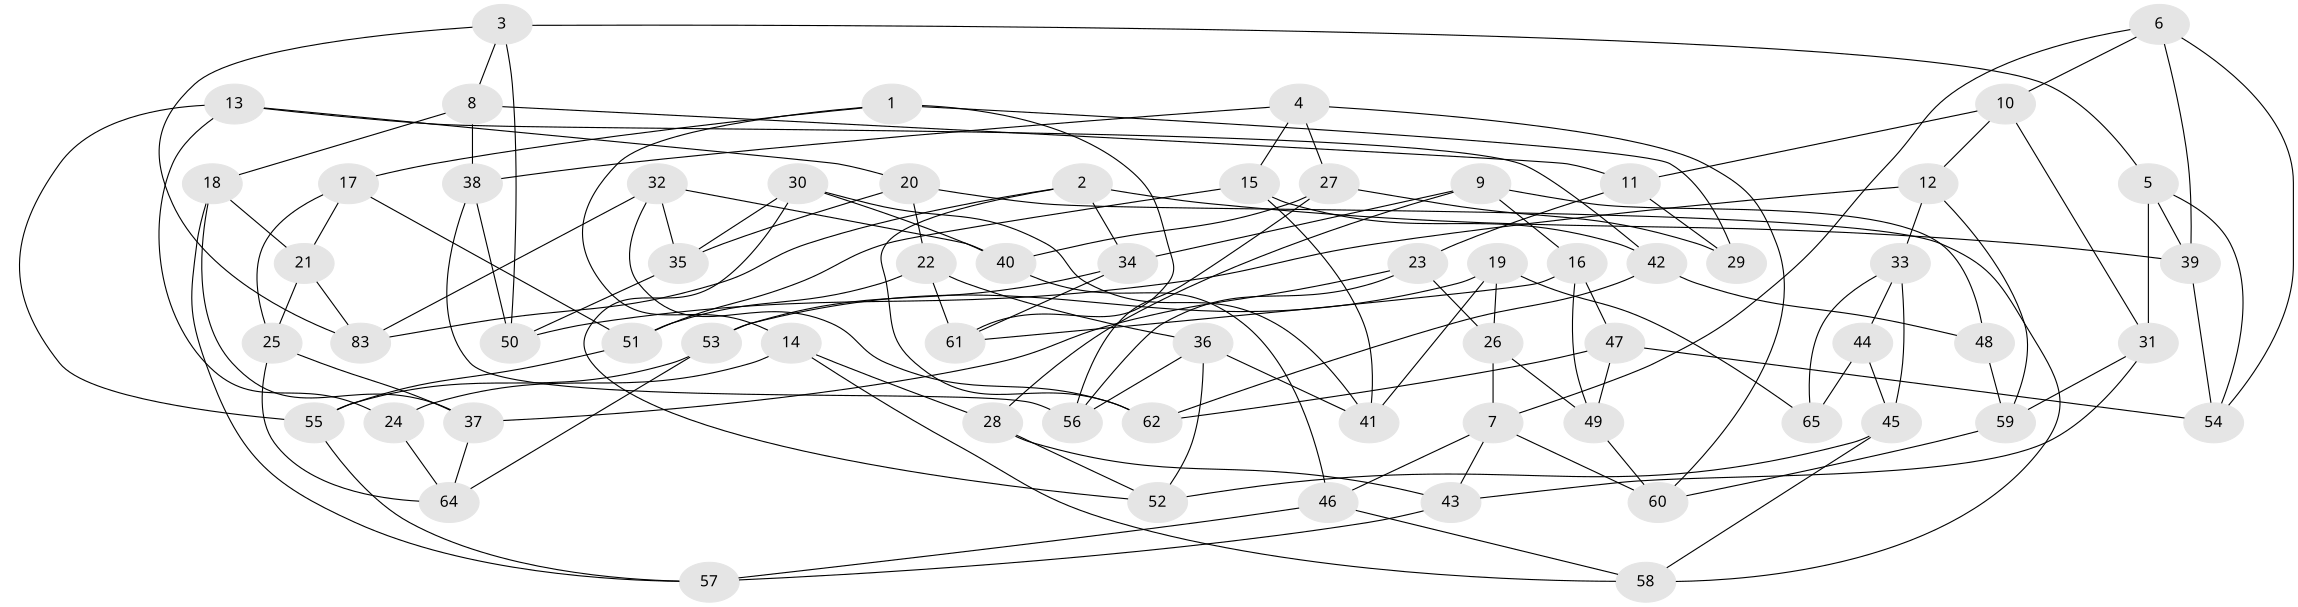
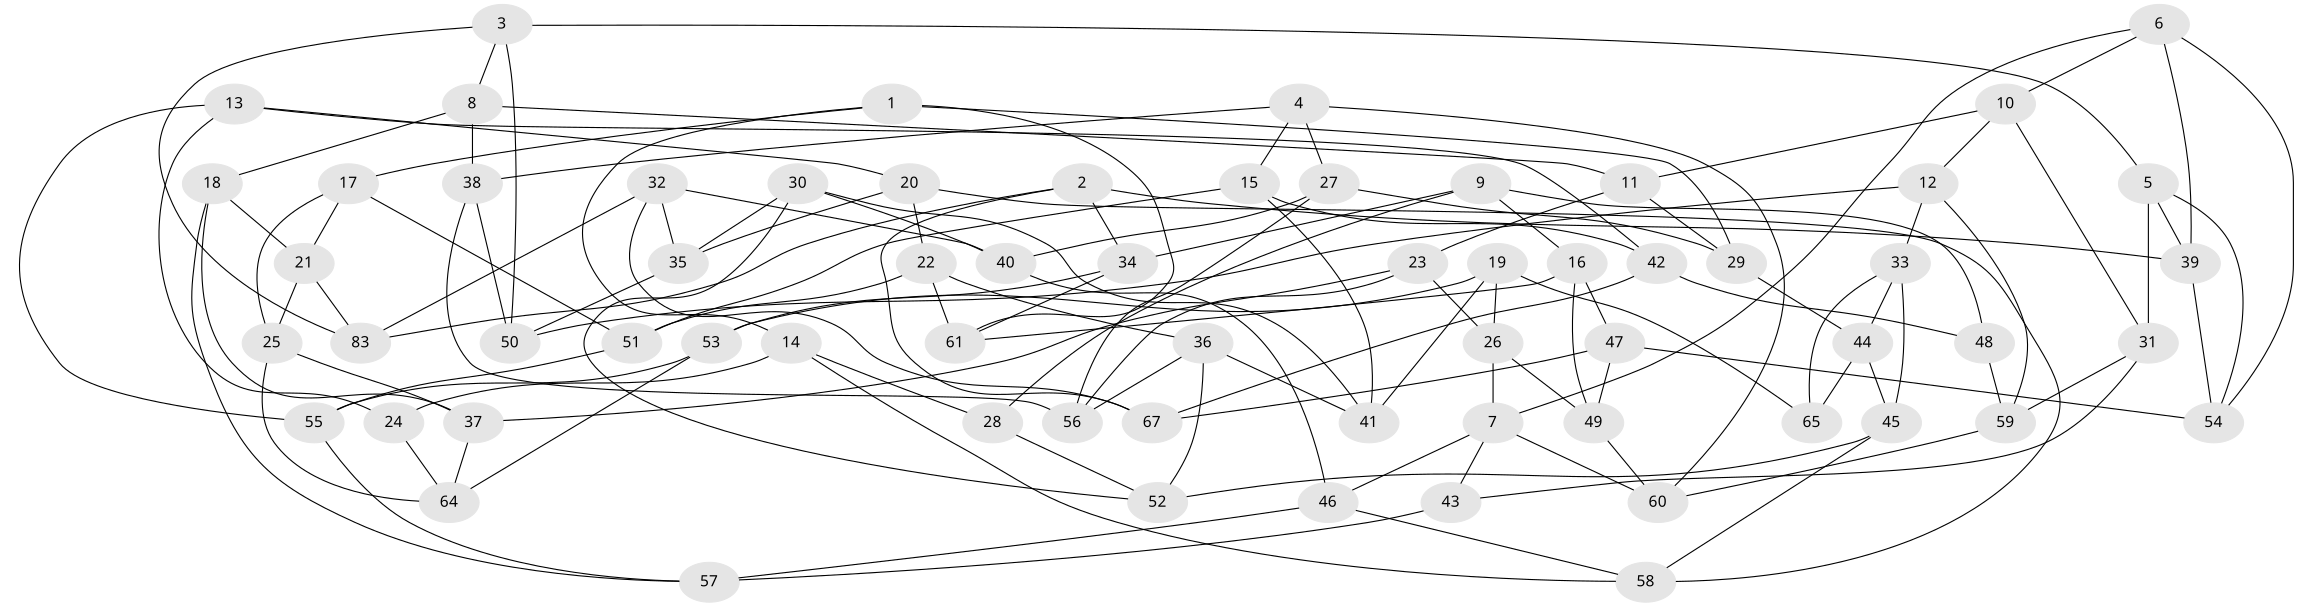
none -> (1791, 298)
(1152, 423) -> (1152, 423)
(1219, 469) -> none
